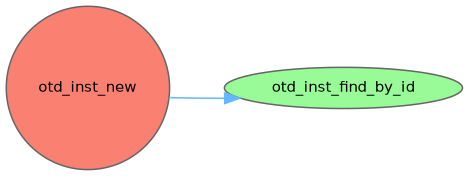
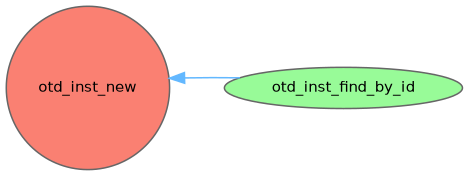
(197, 98) -> (212, 78)
